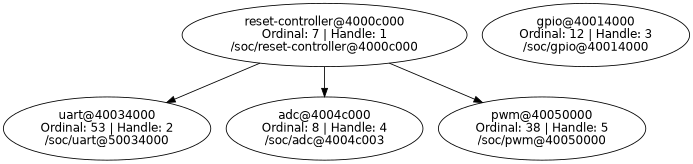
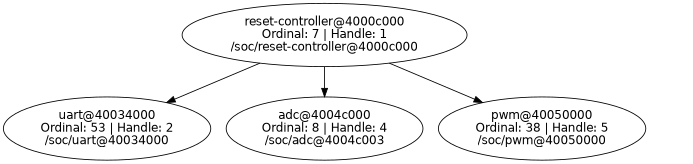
(586, 35) -> none
(107, 129) -> (107, 129)
